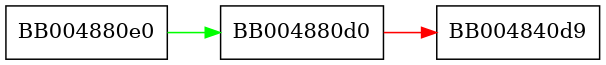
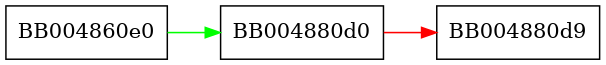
(87, 33) -> (87, 33)
(518, 33) -> (518, 33)
